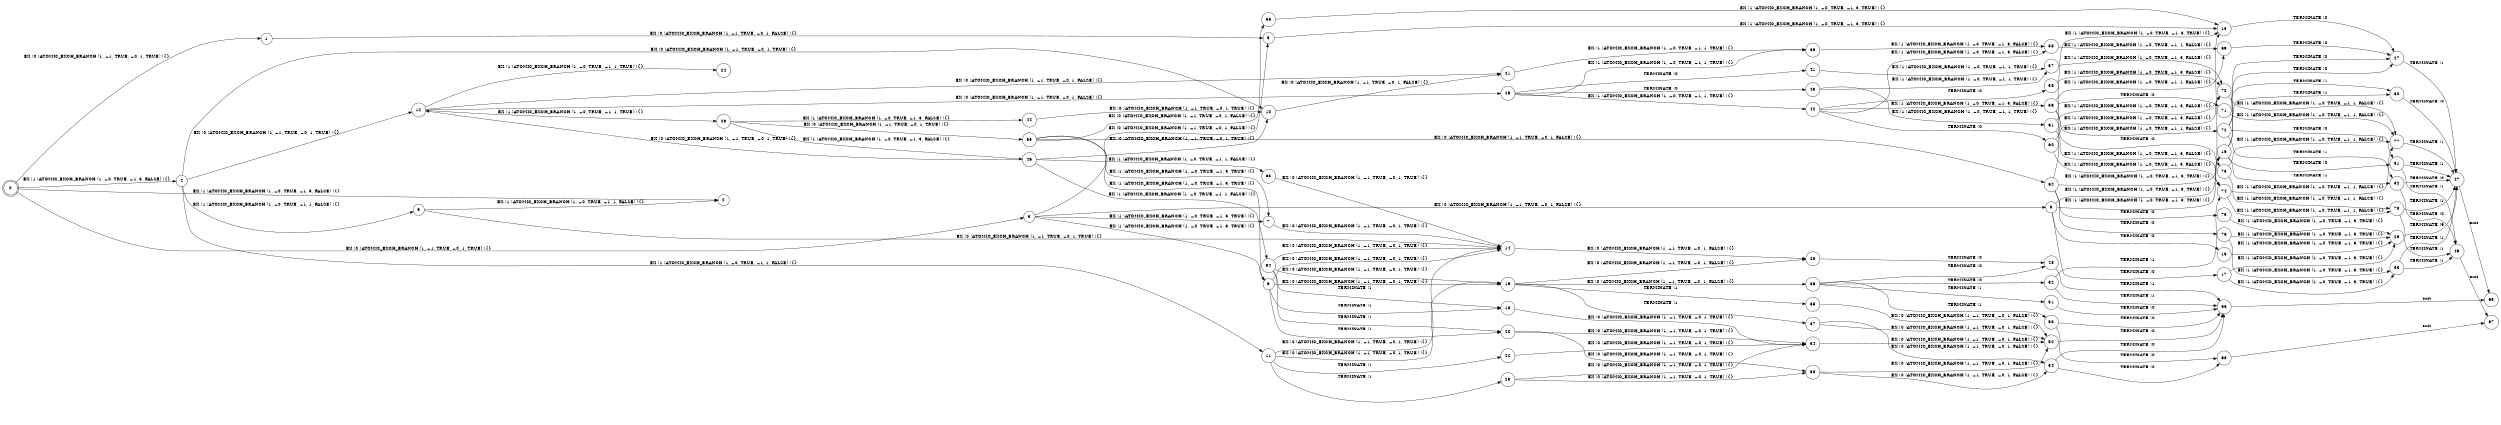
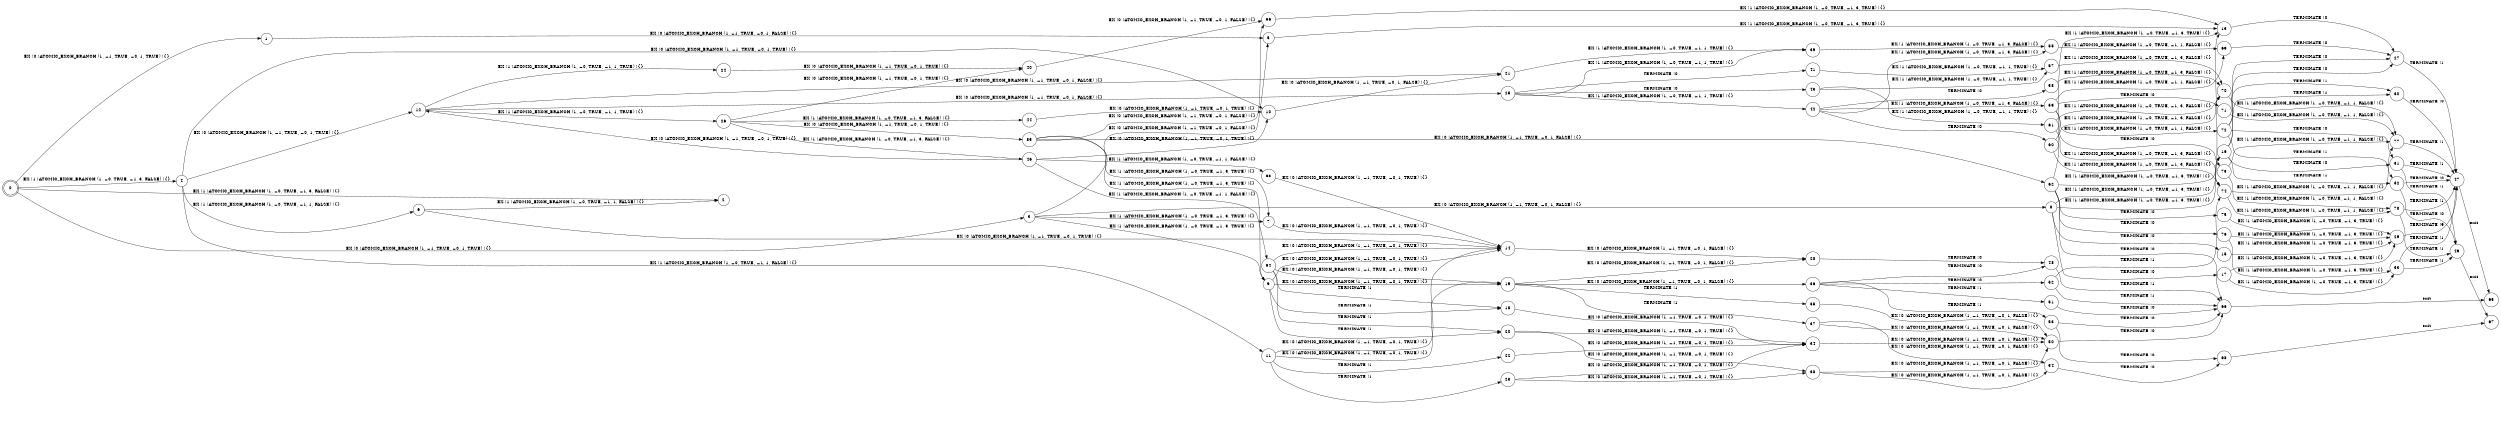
none -> (1029, 68)
(2149, 351) -> (2127, 255)
